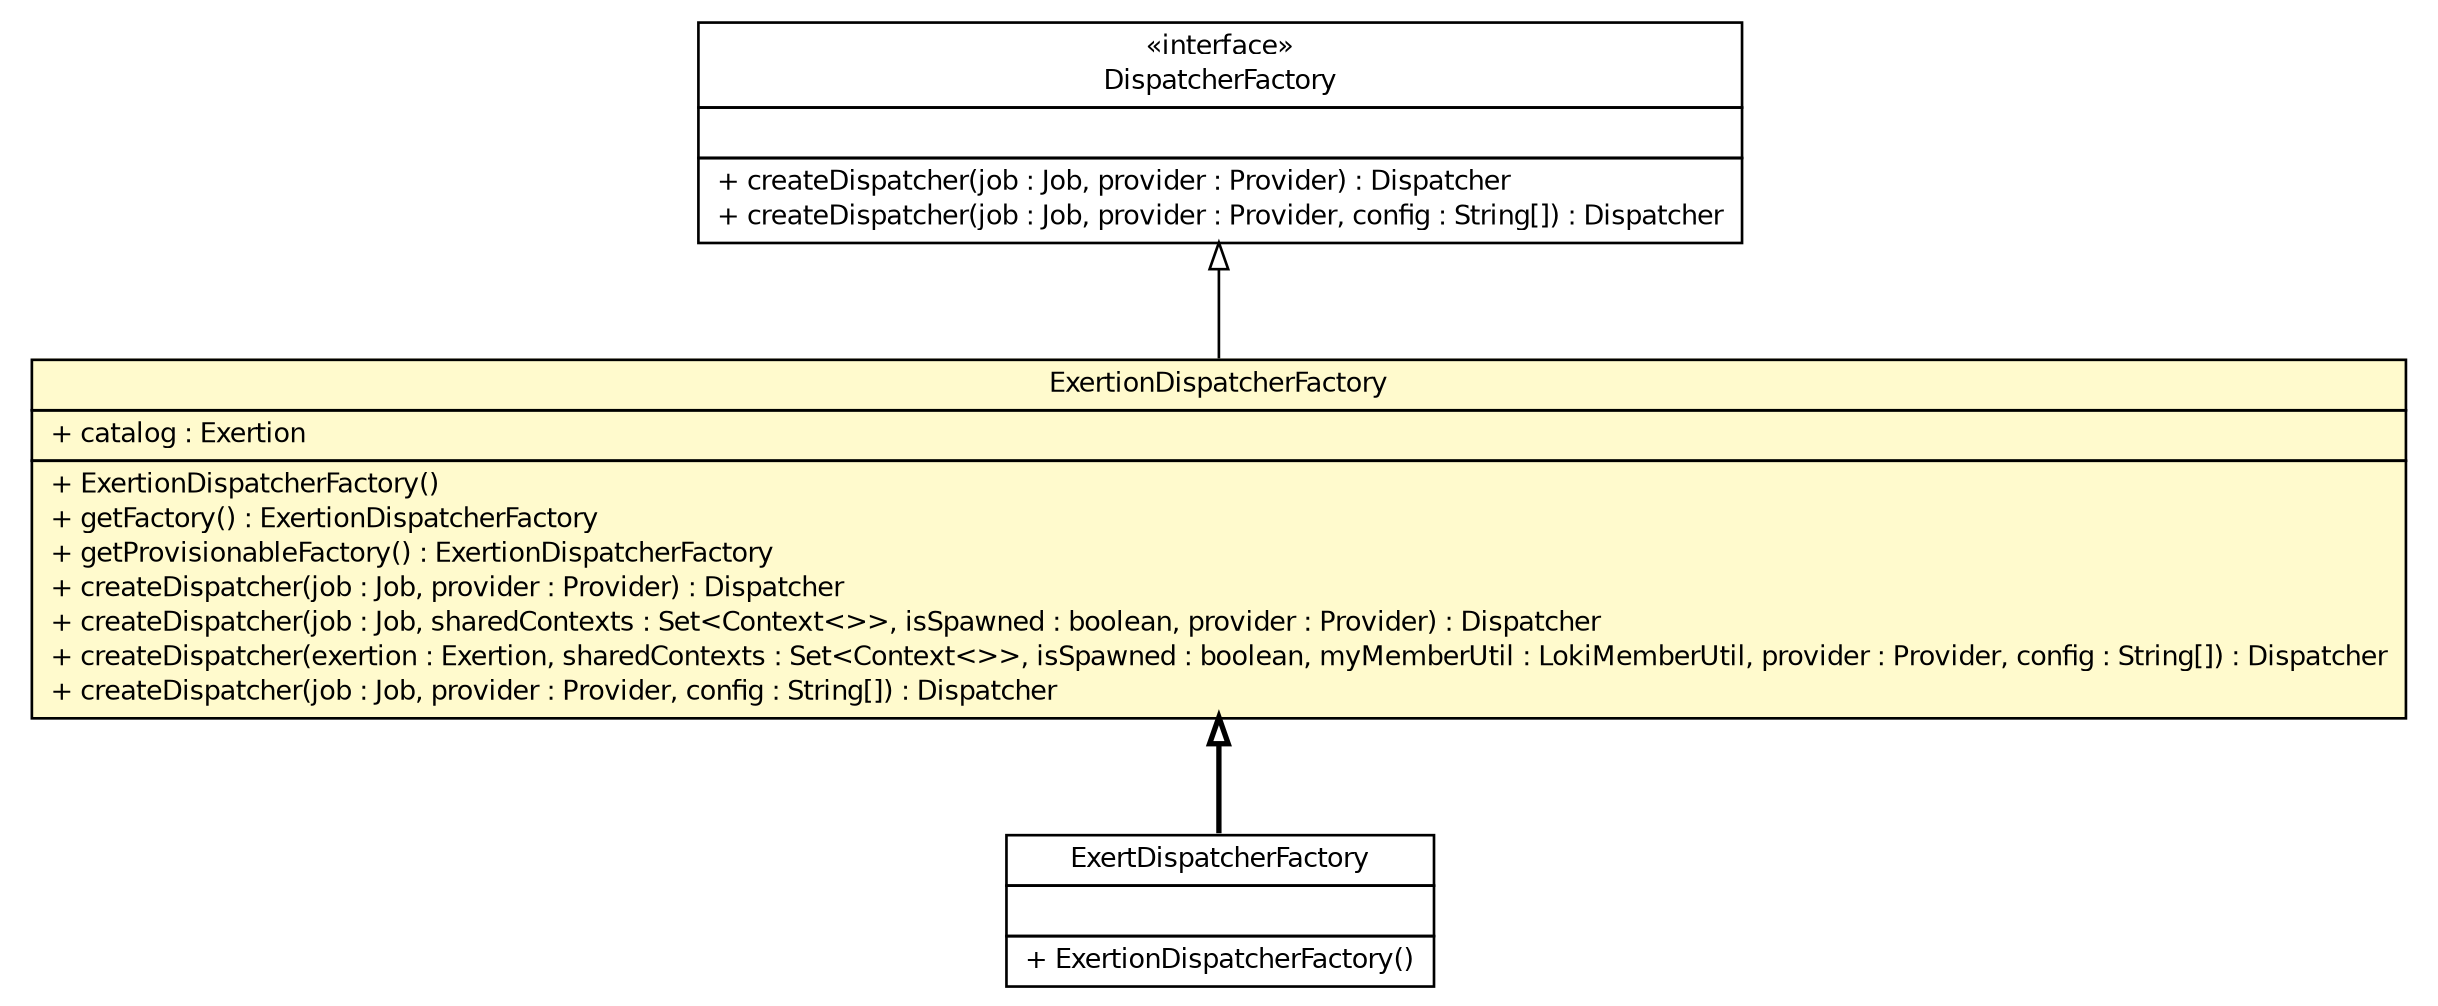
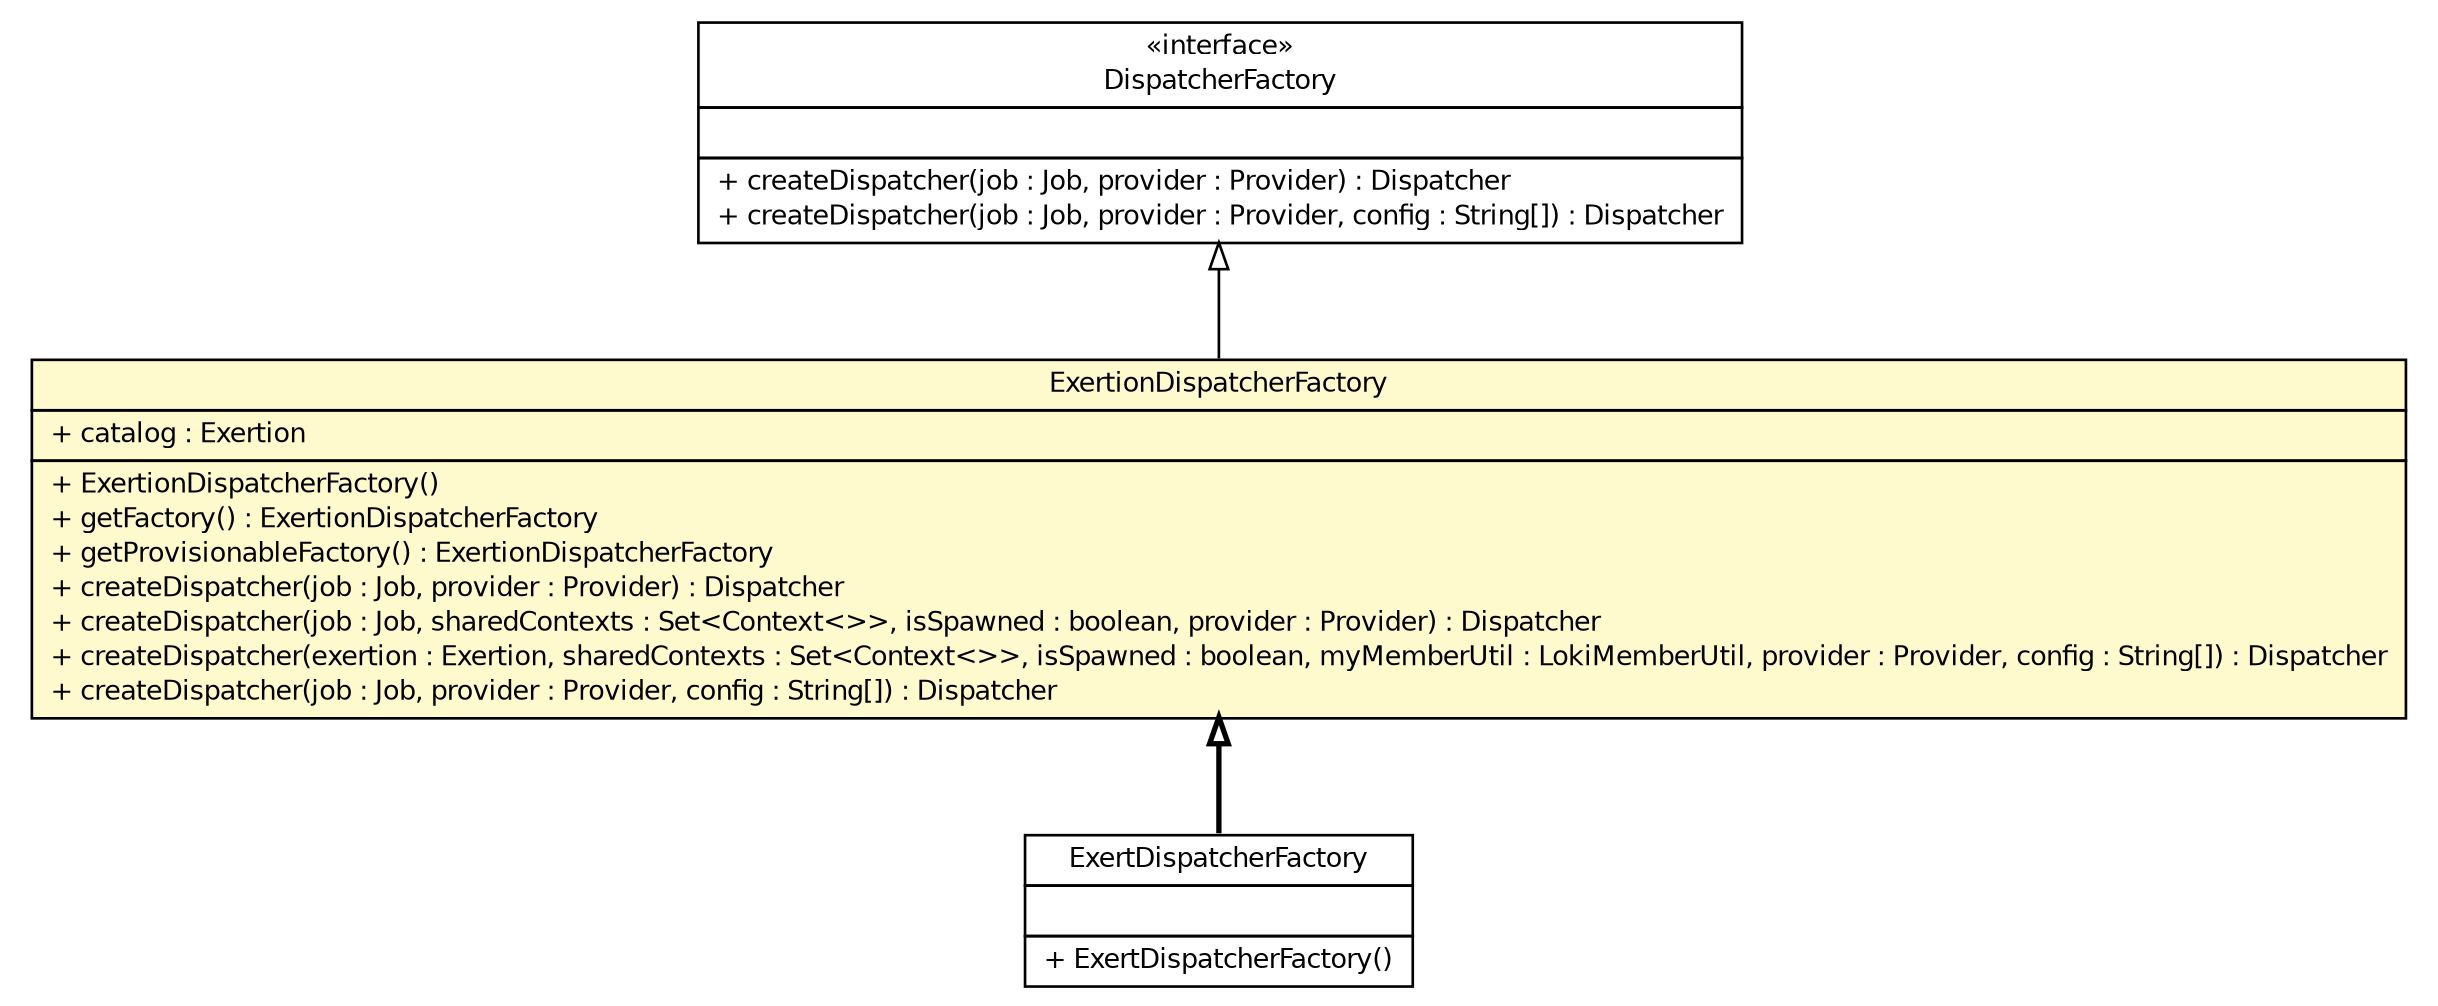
(1220, 960) -> (1219, 960)
